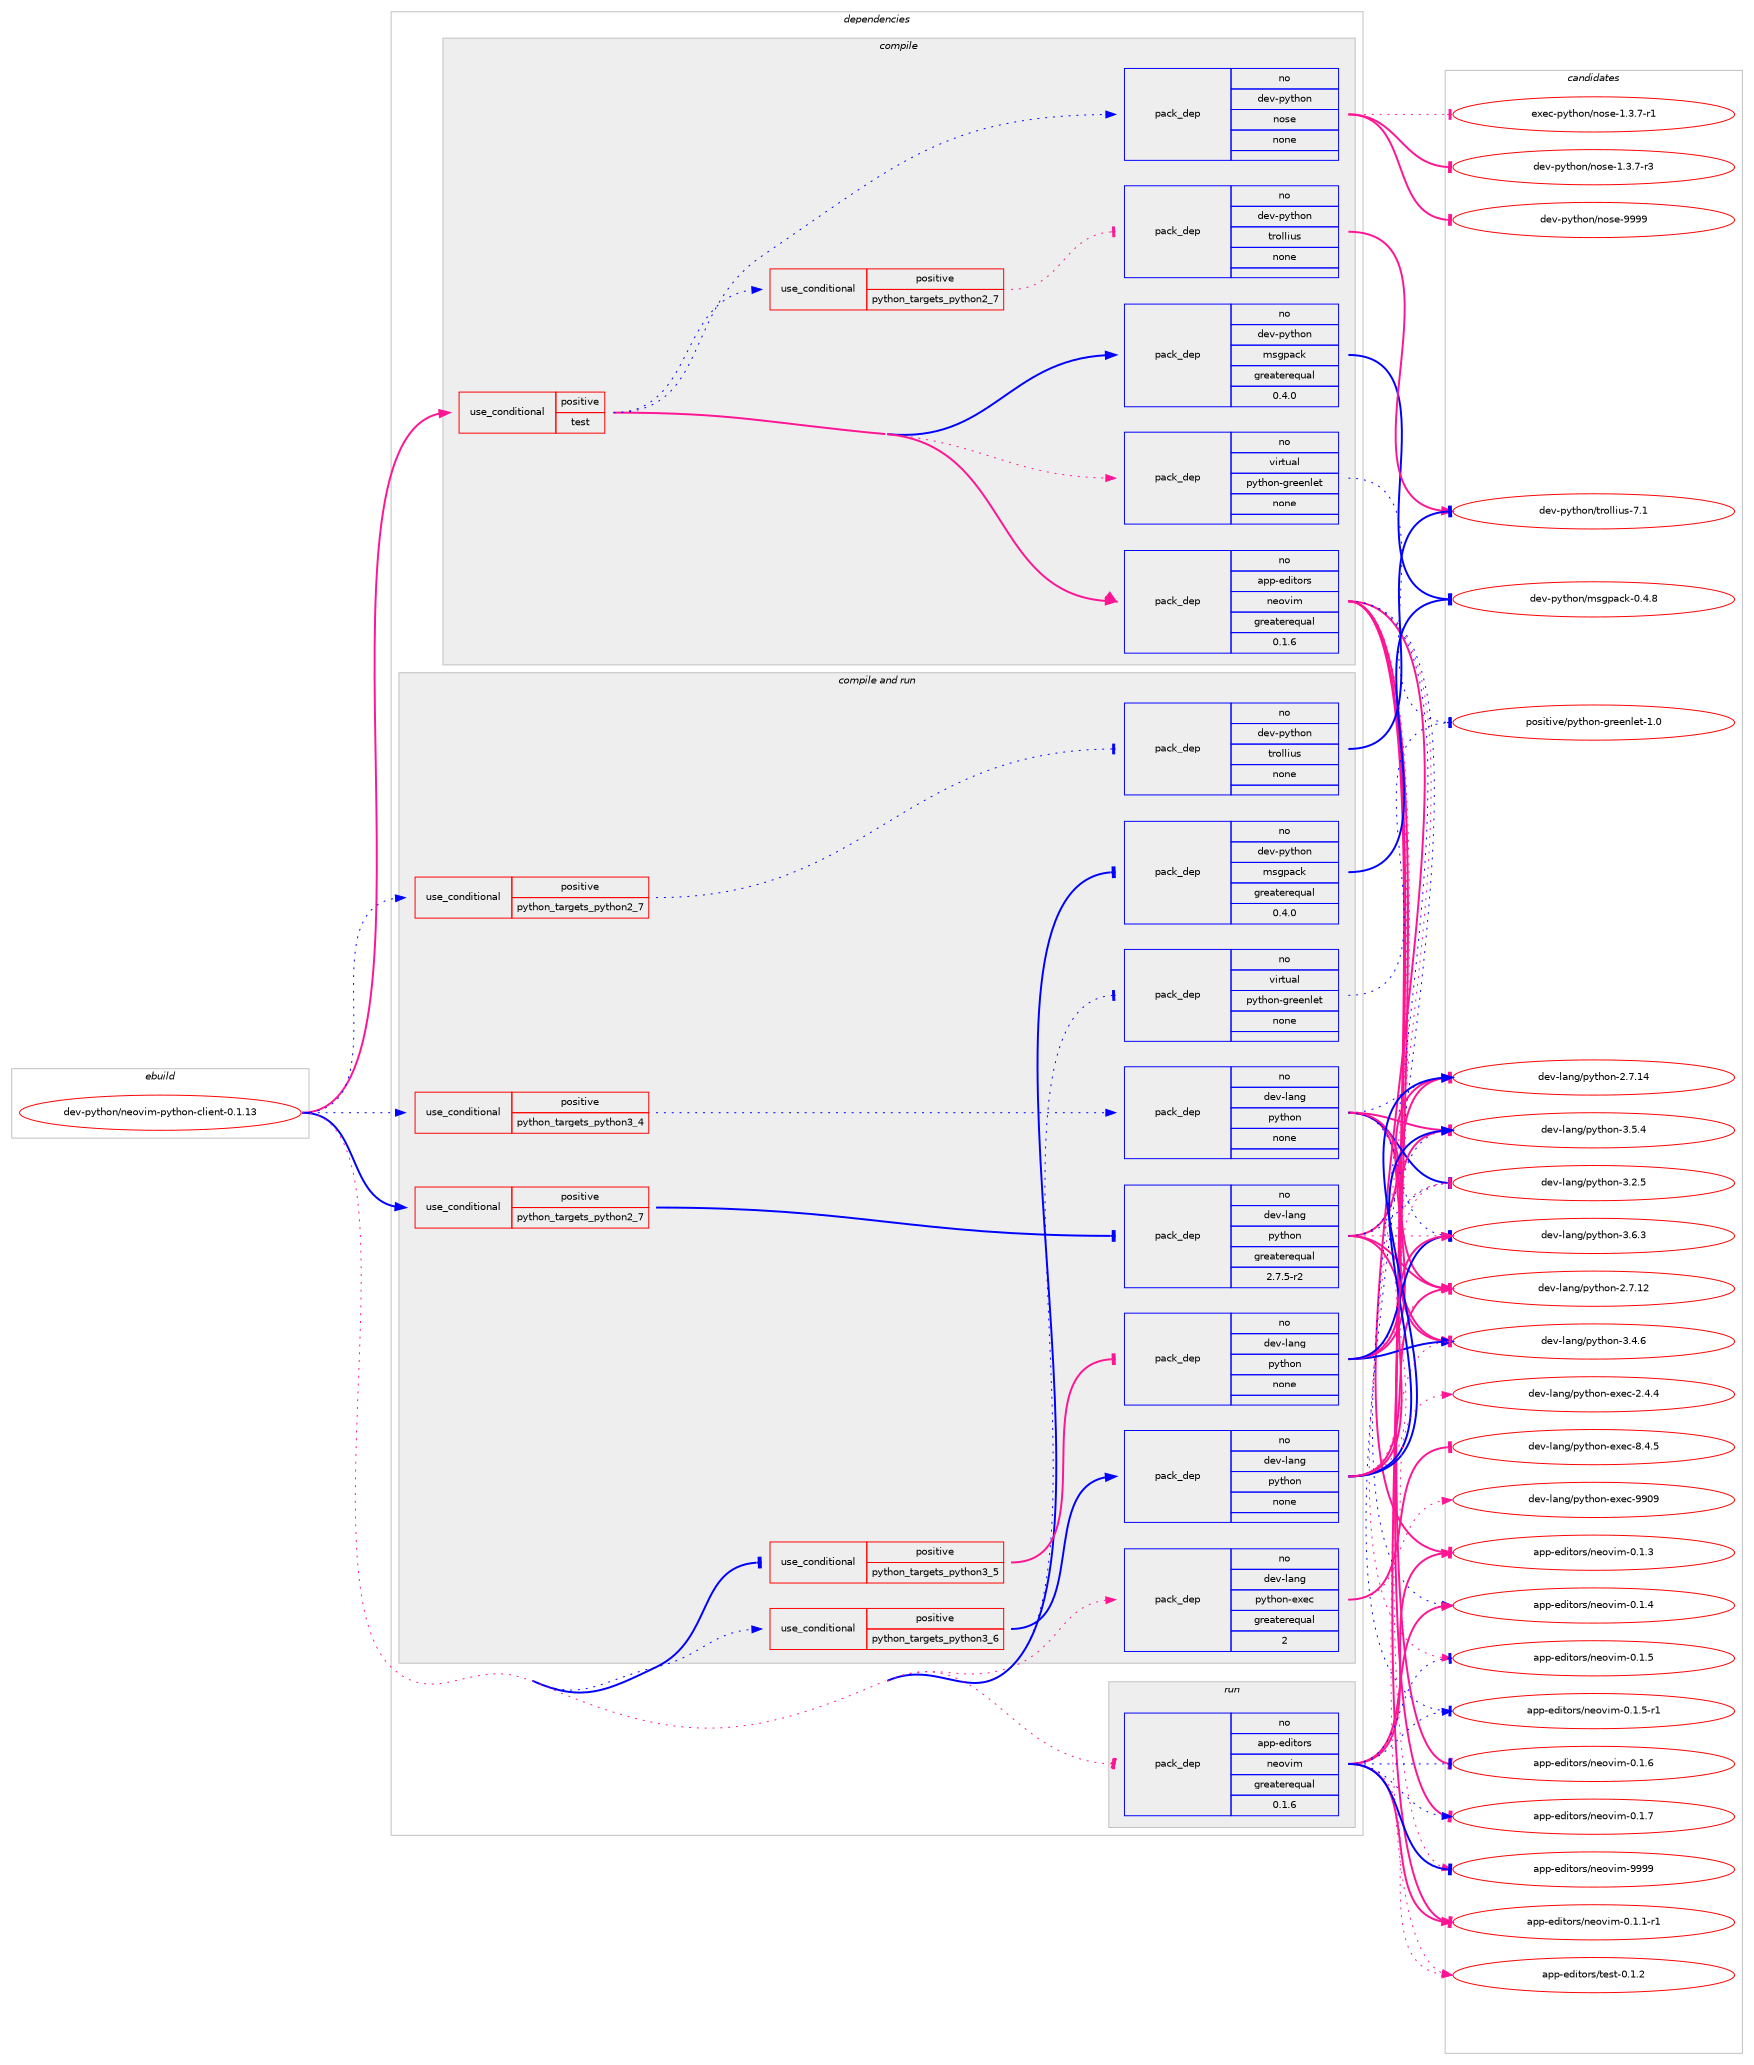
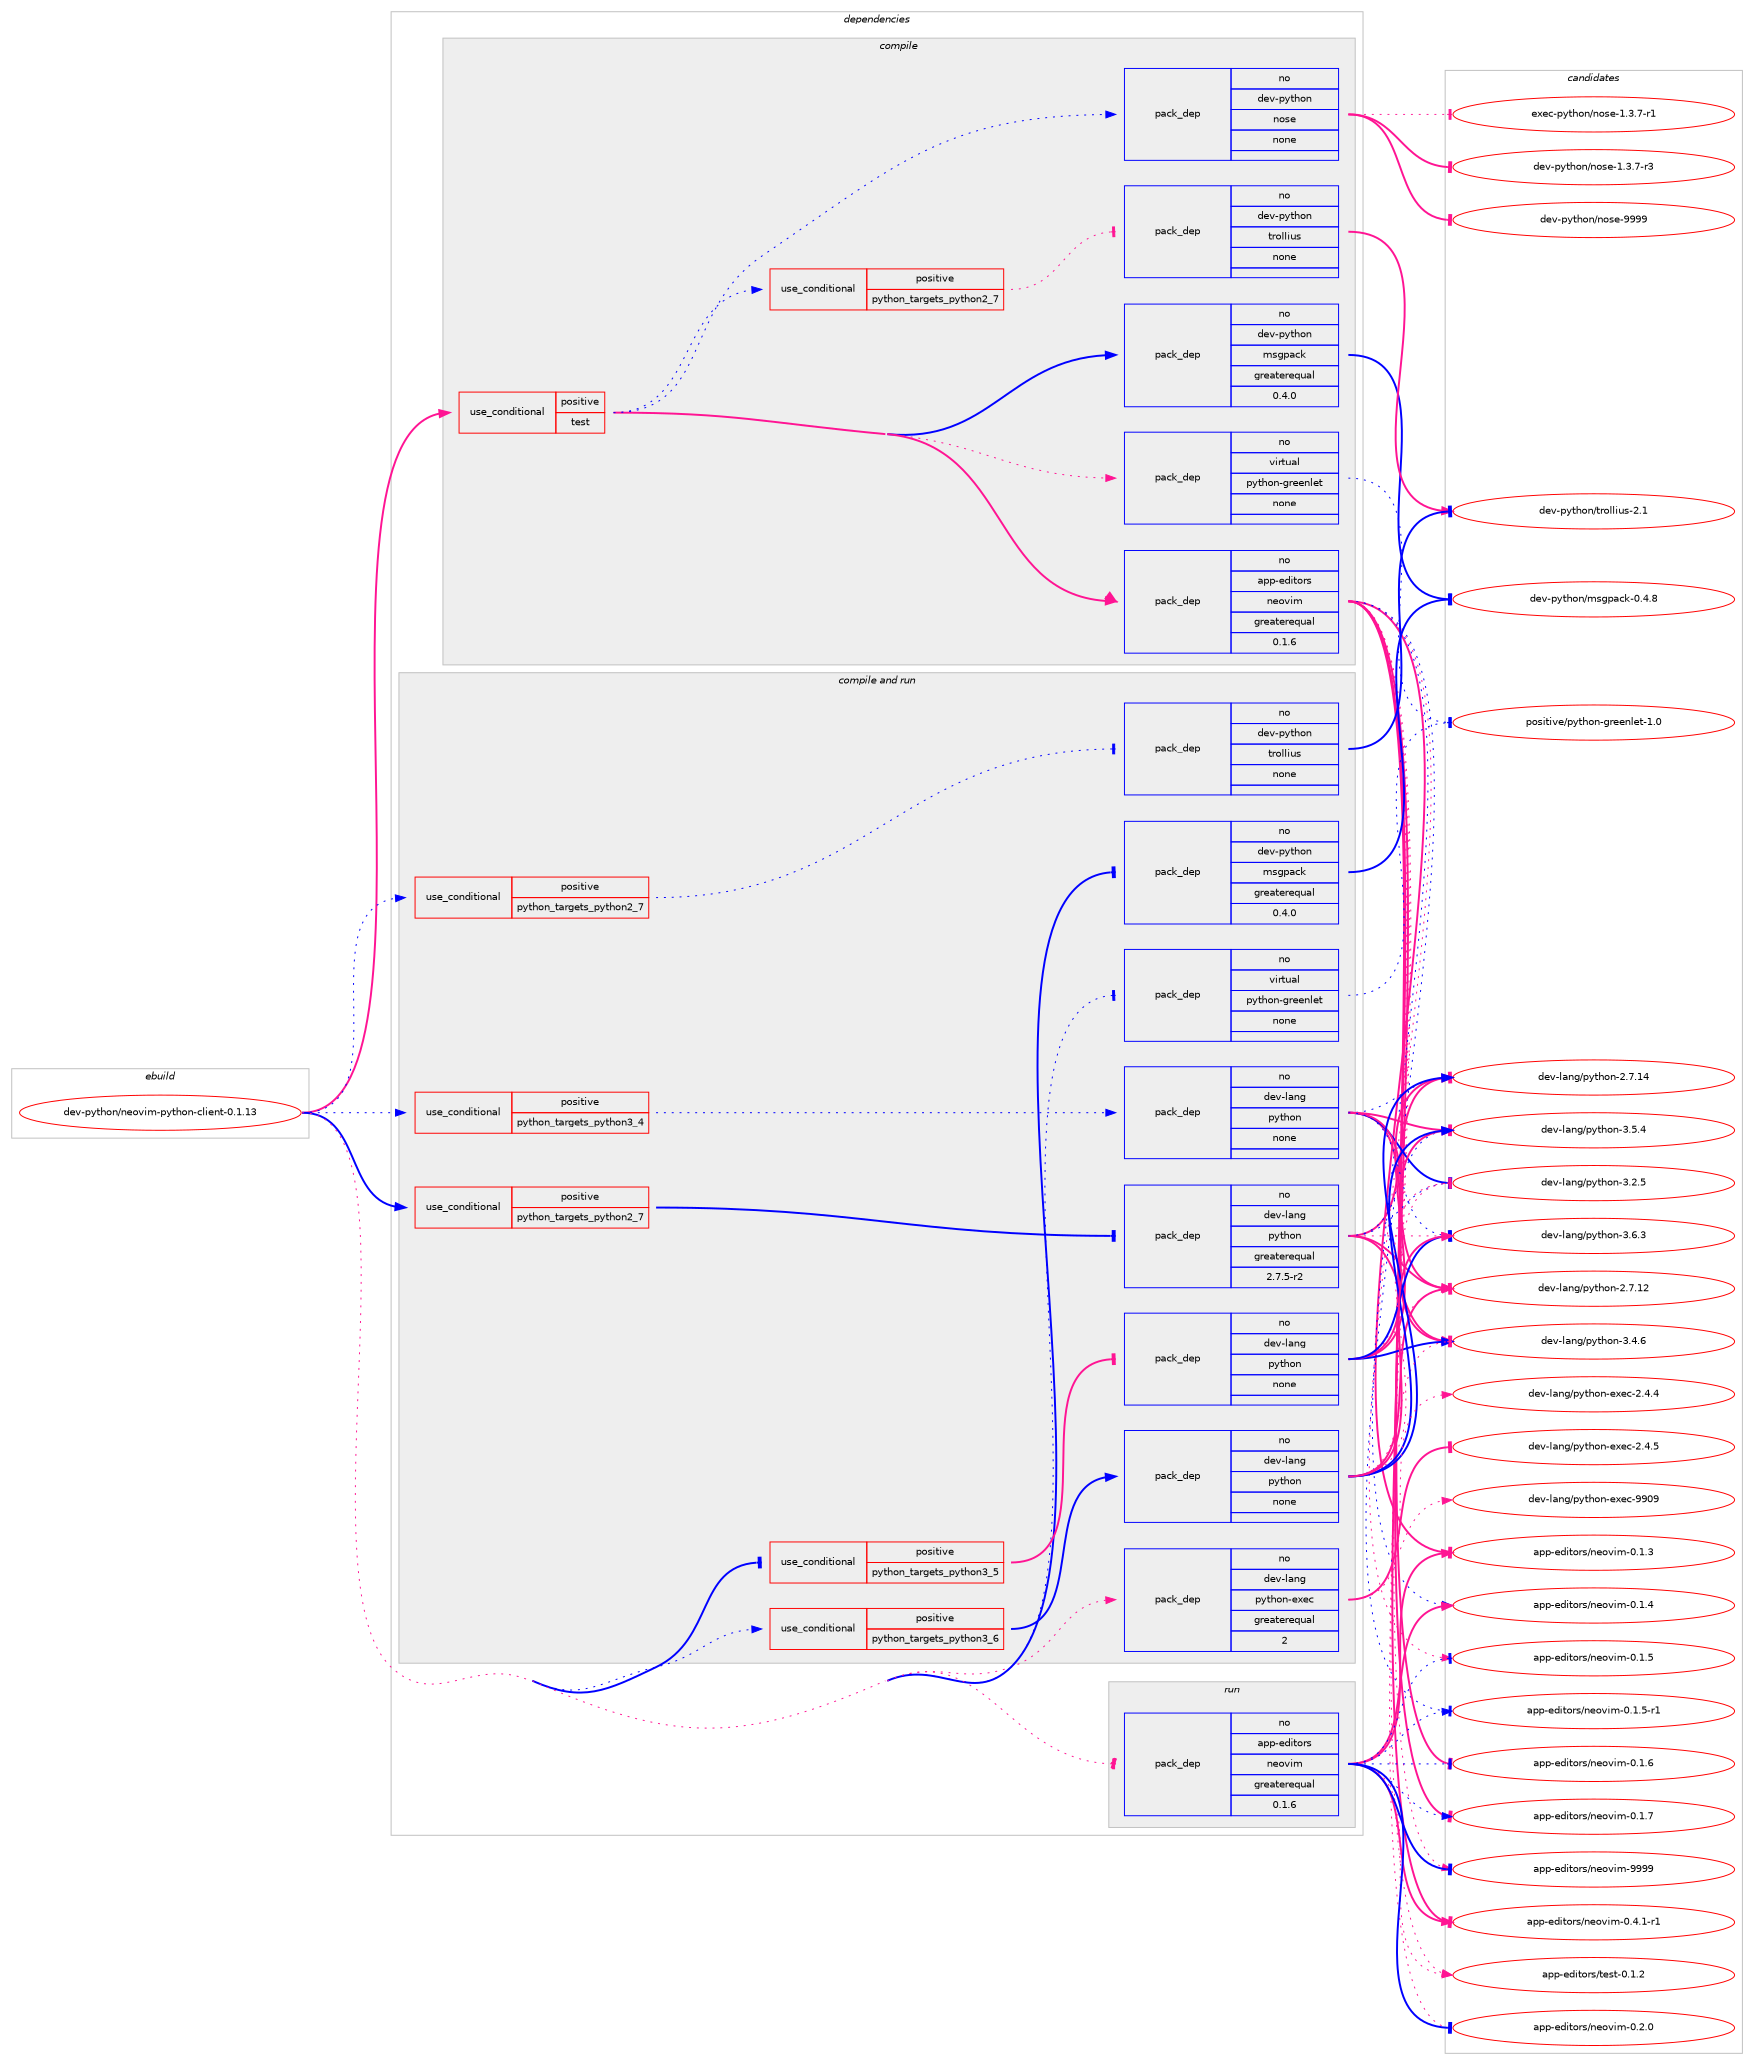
(1594, 511) -> (1594, 511)
(1594, 1447) -> (1594, 1447)
(1594, 1922) -> (1594, 1922)
none -> (1594, 2028)
